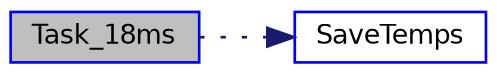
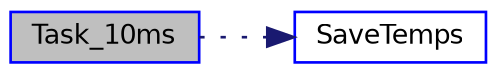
(105, 37) -> (105, 37)
